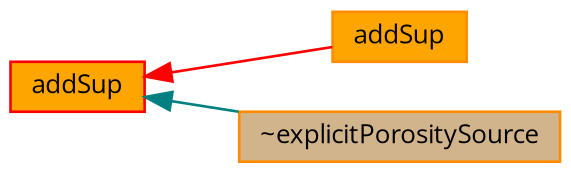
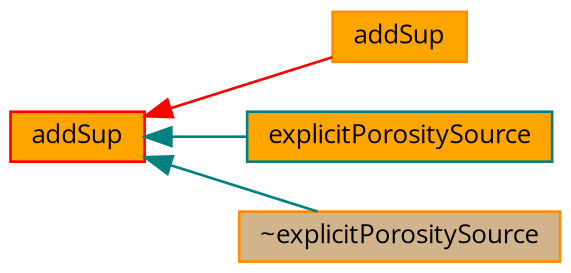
none -> (400, 137)
